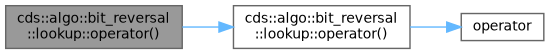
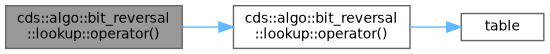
(503, 27) -> (503, 27)
